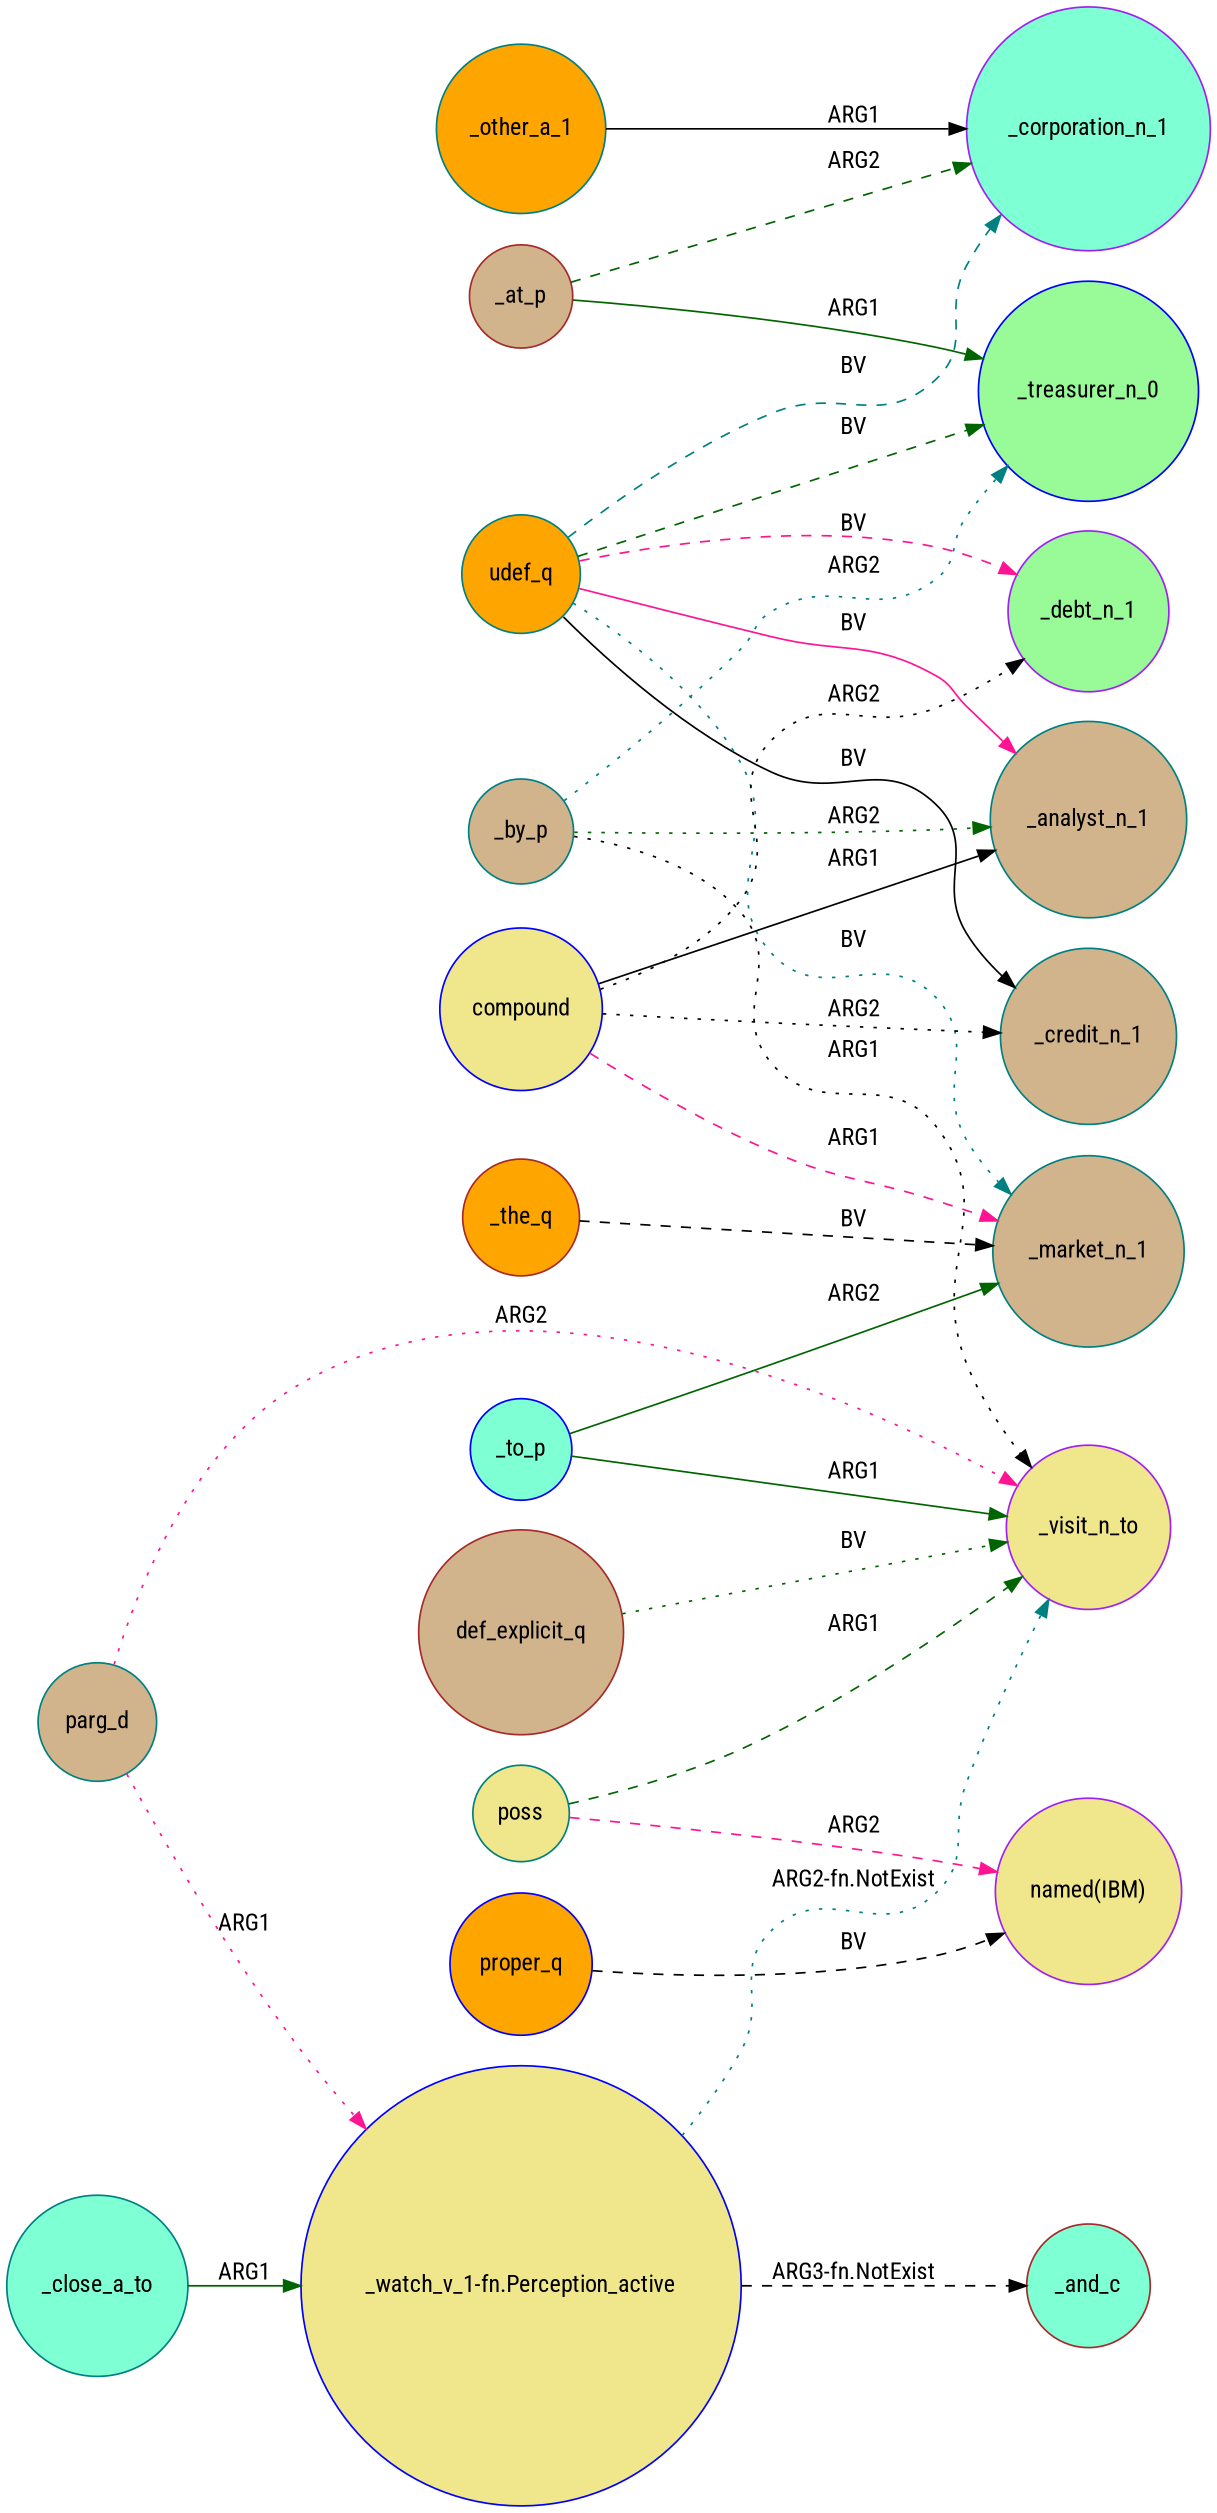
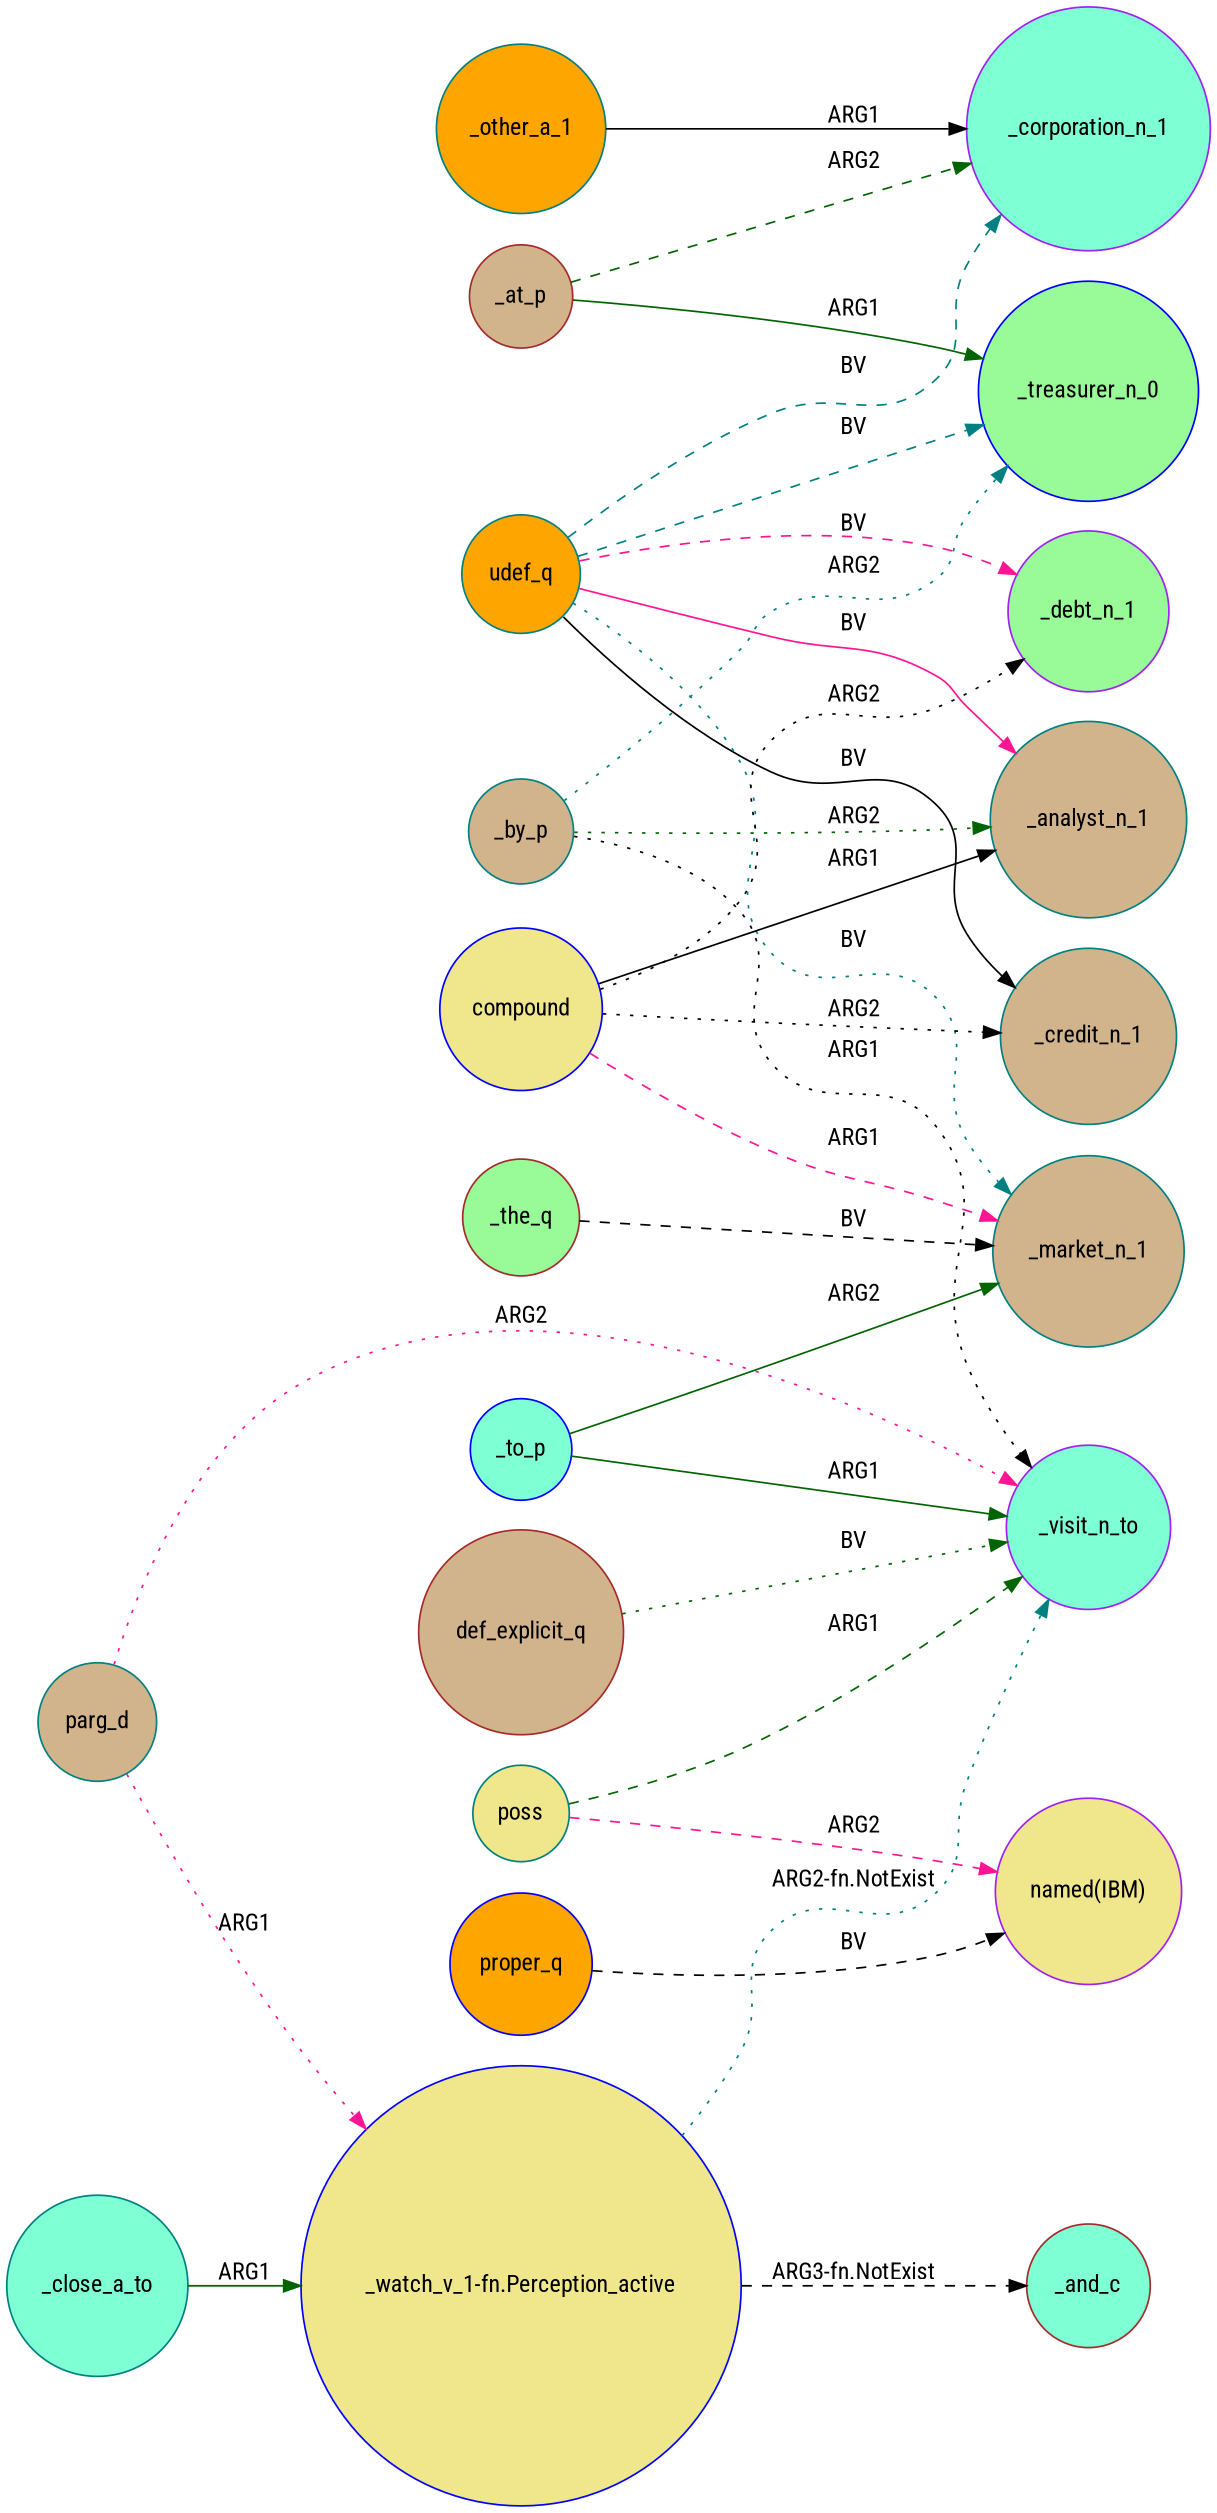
(772, 493) -> (772, 493)
(521, 1217) -> (521, 1217)
(1088, 1527) -> (1088, 1527)
